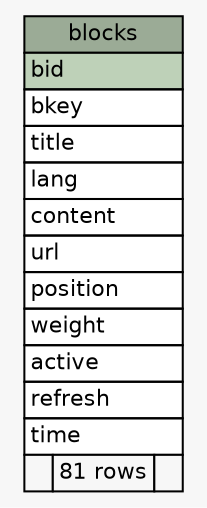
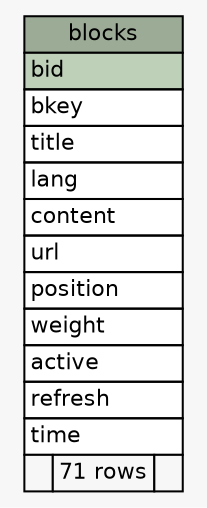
(104, 472) -> (104, 472)
